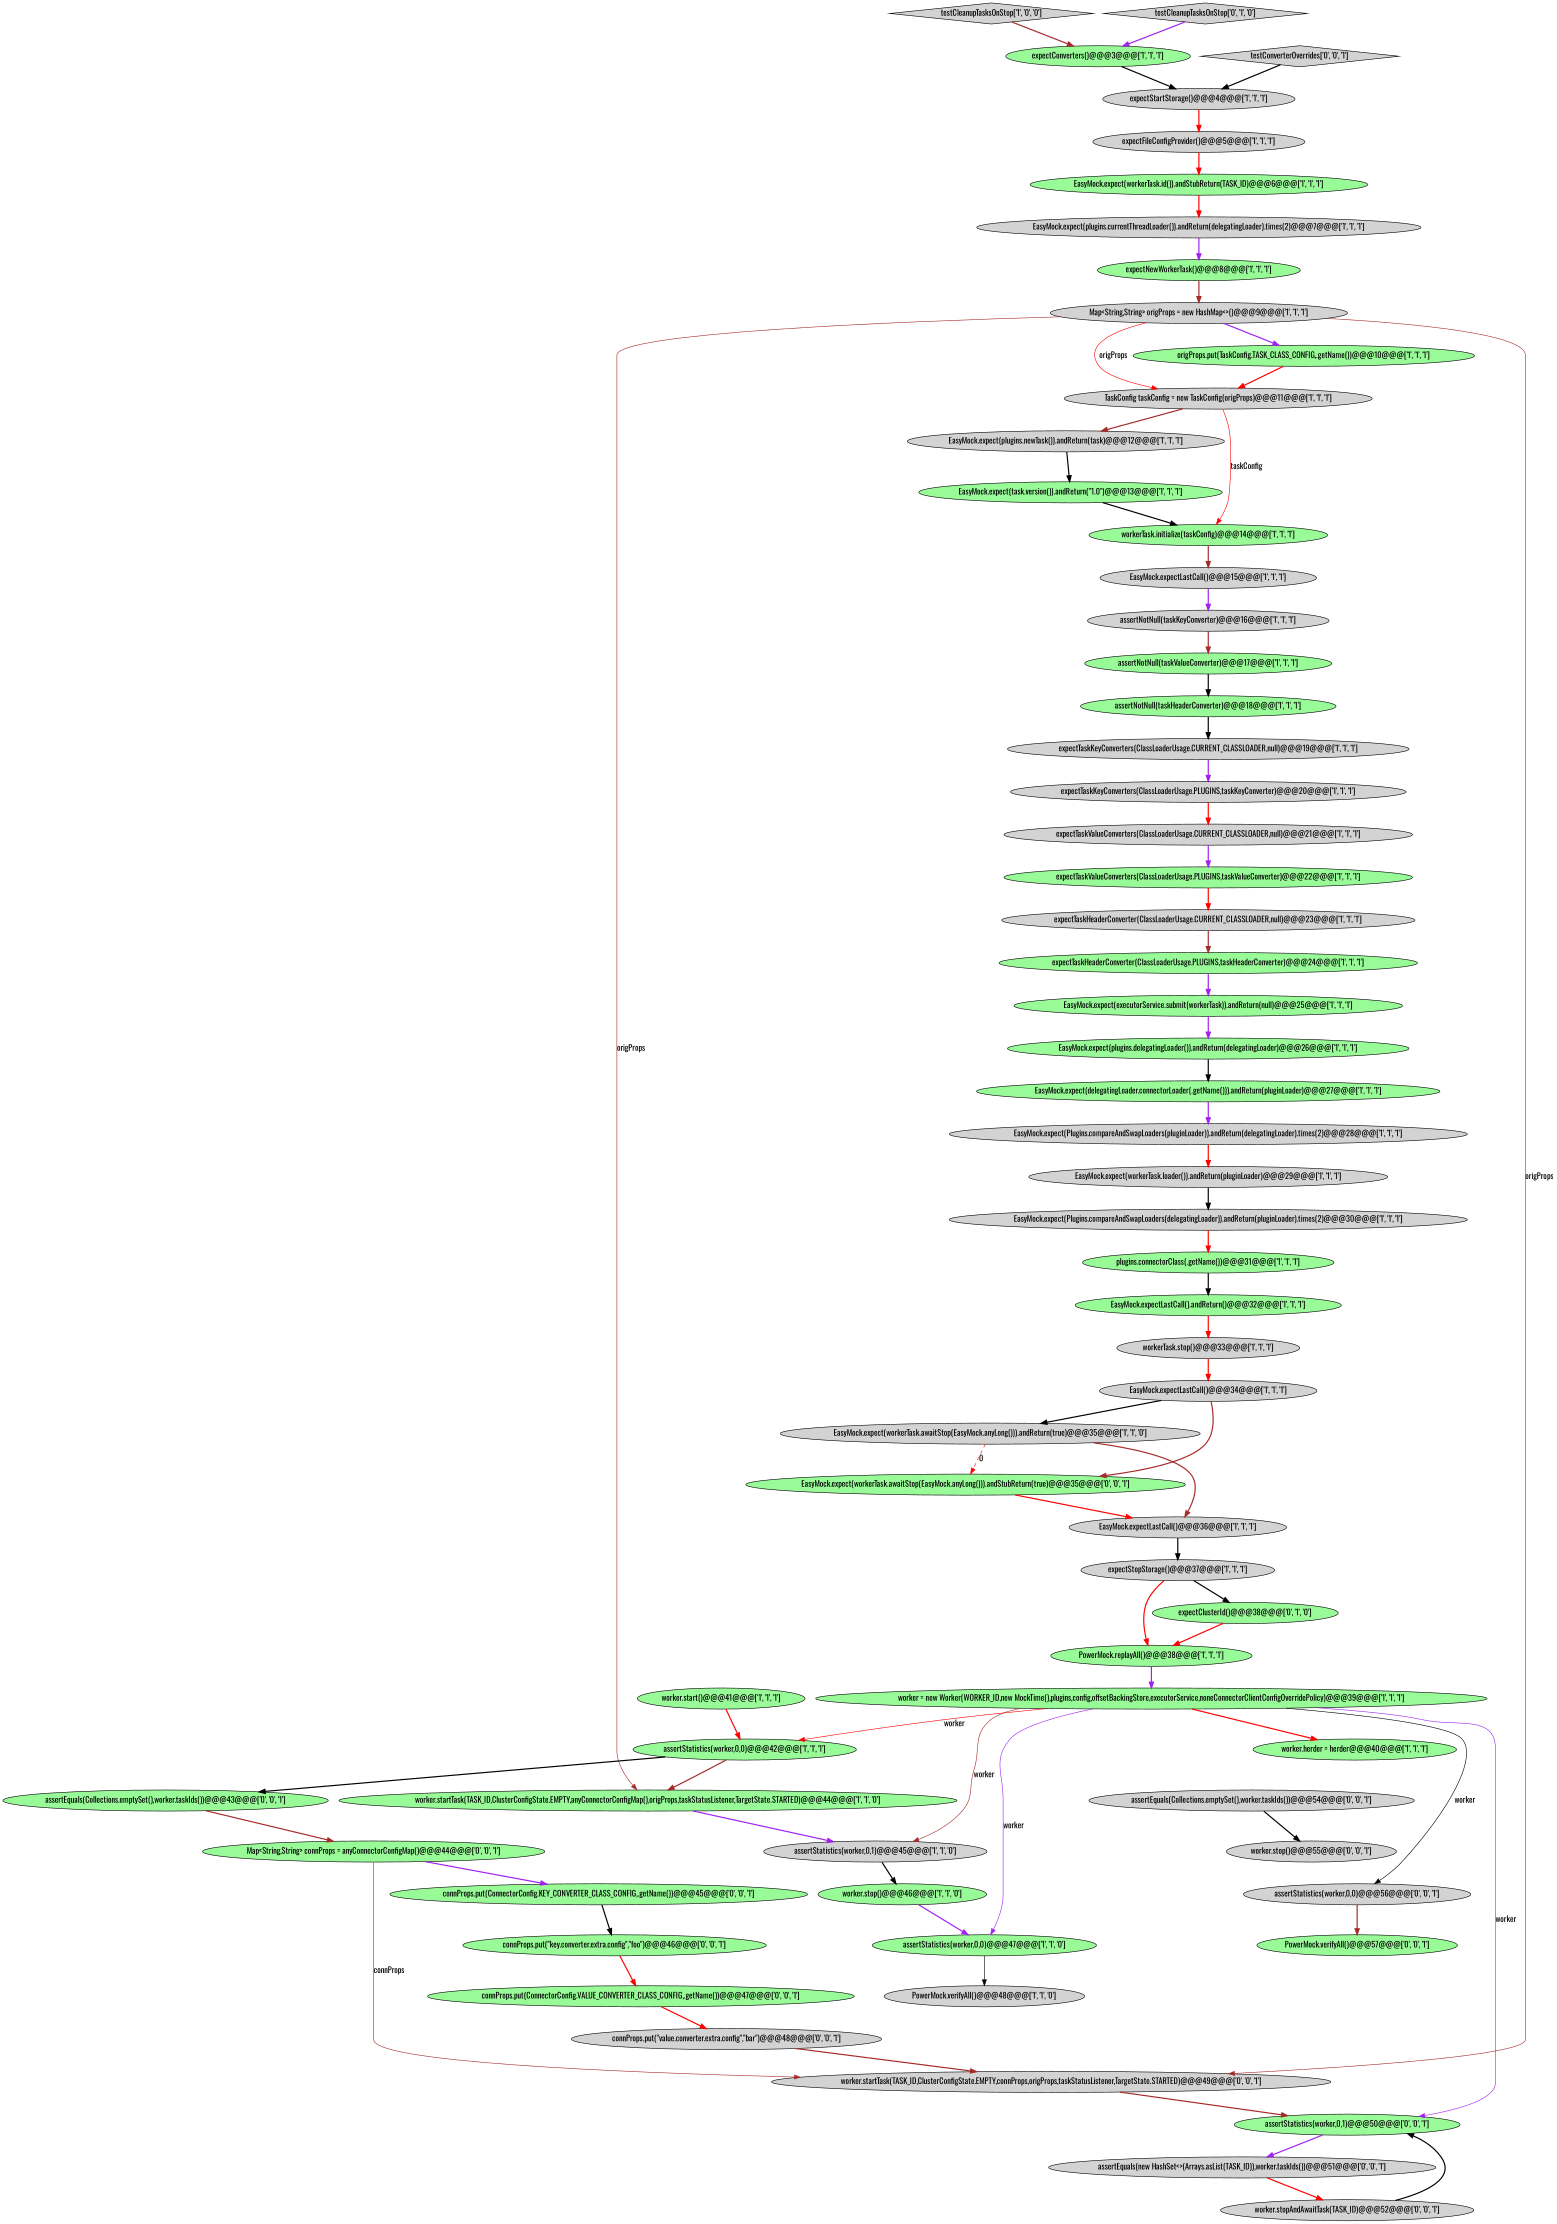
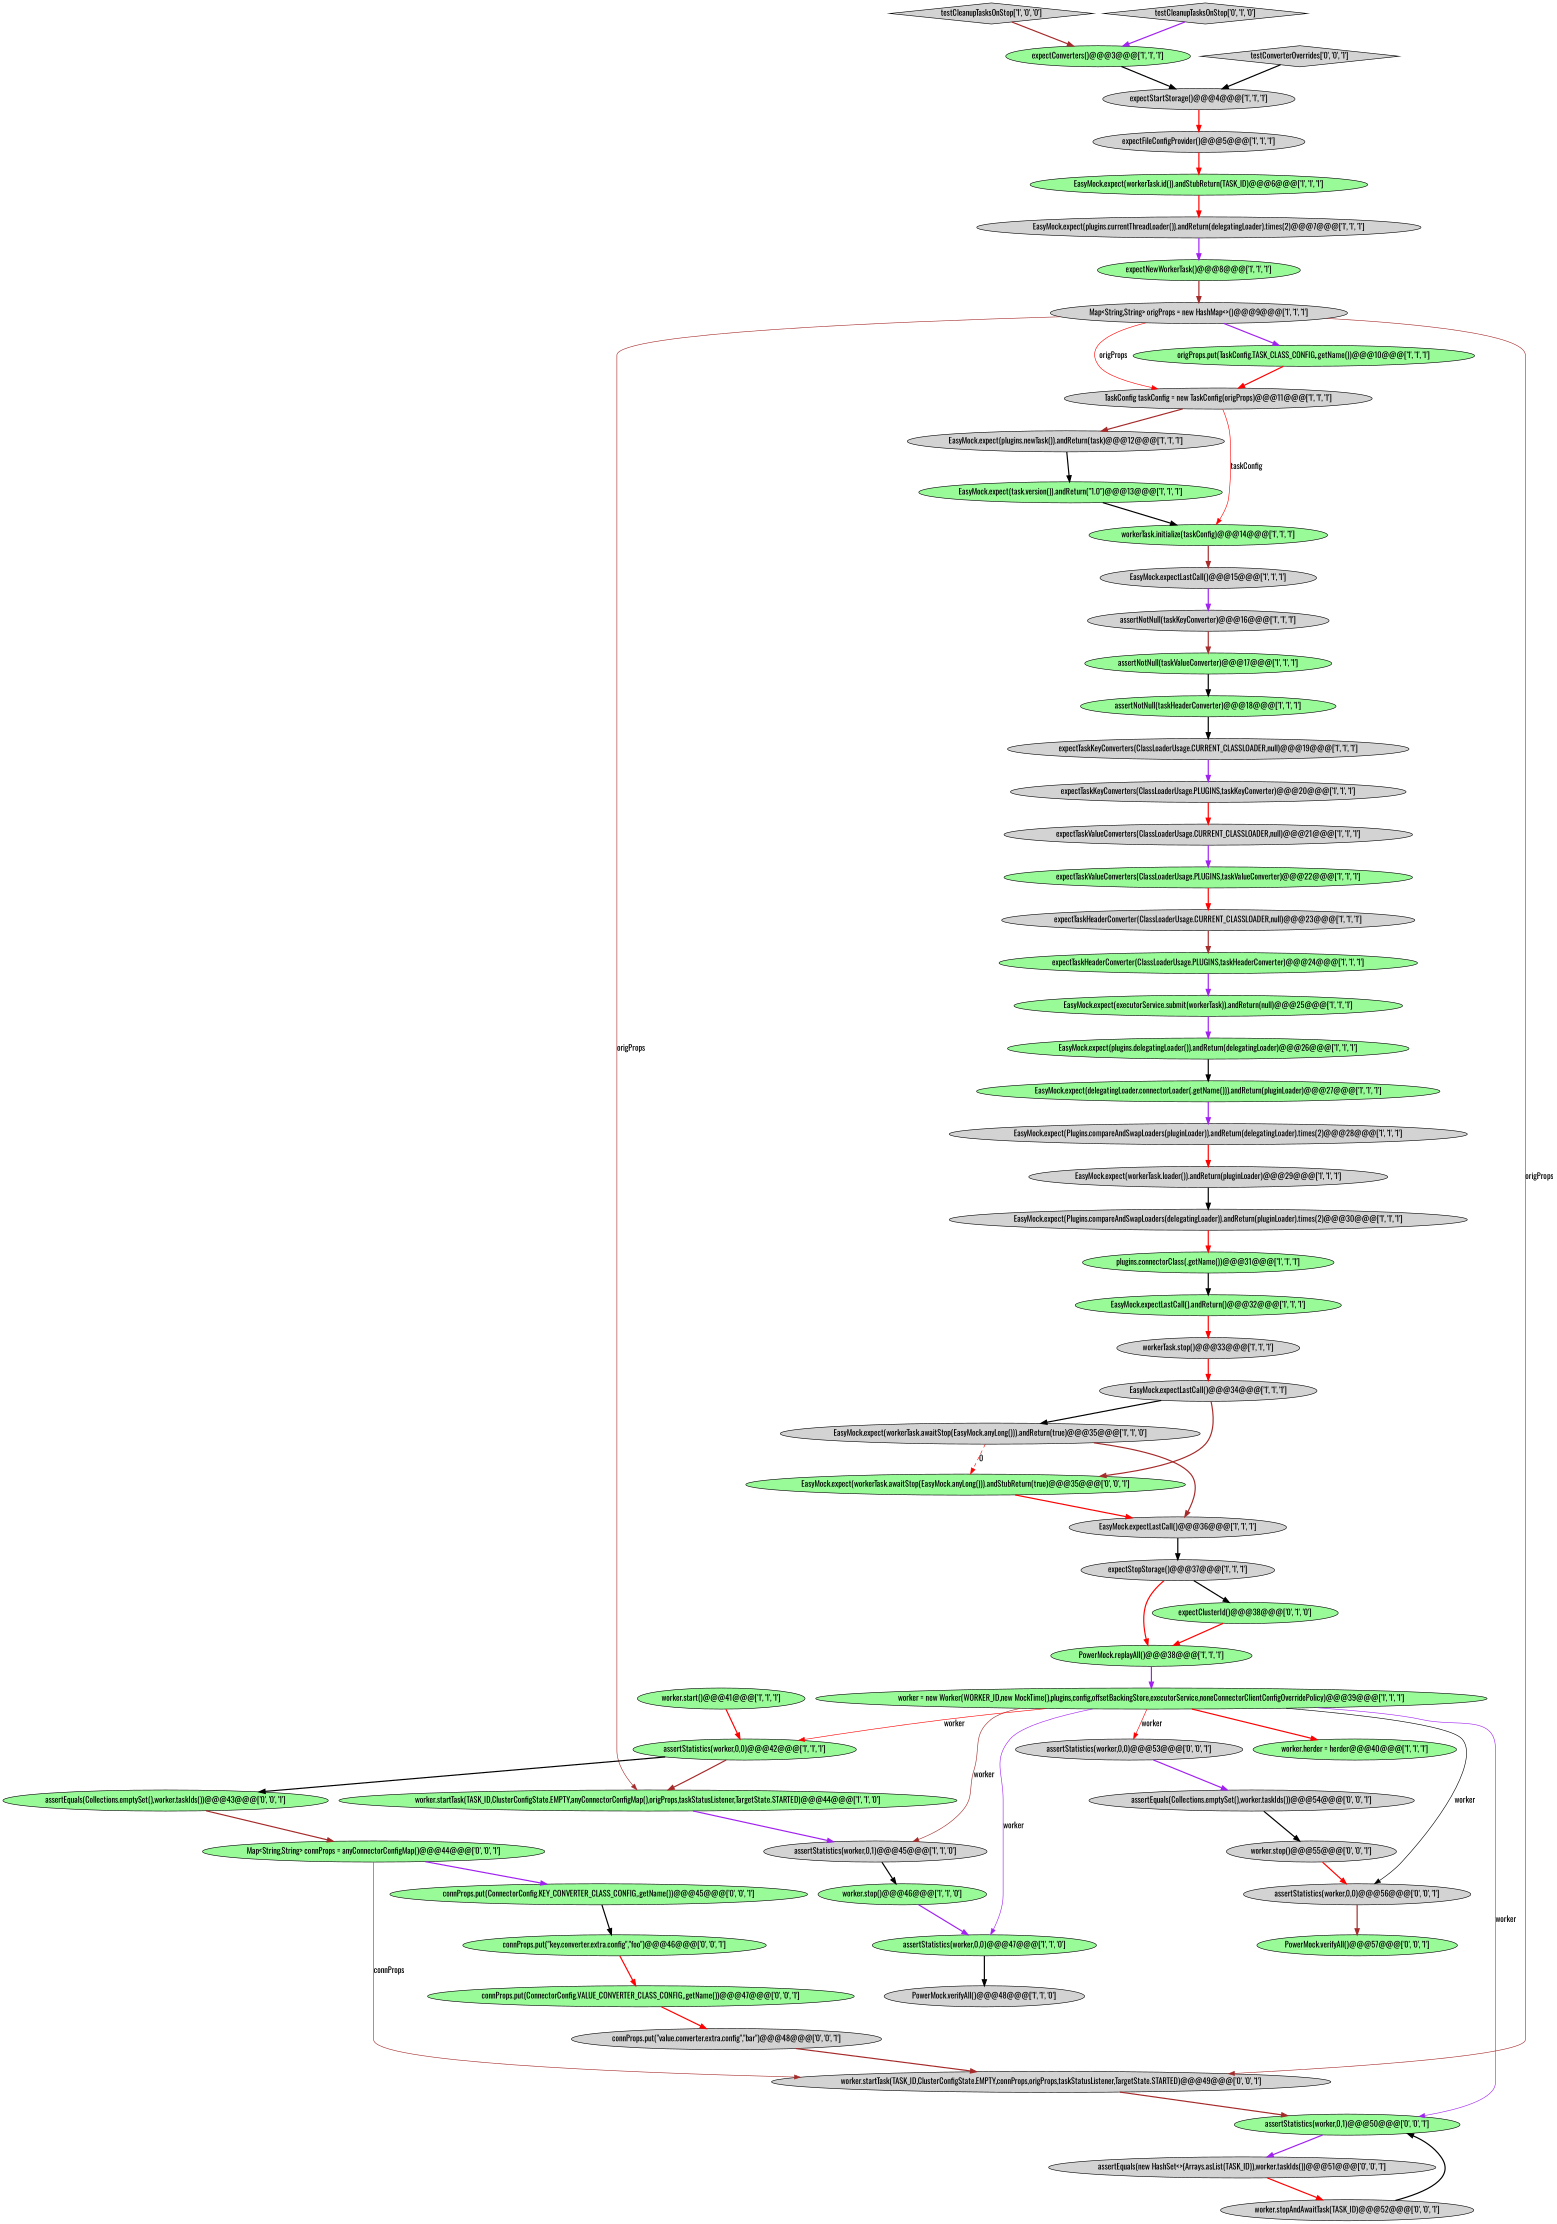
none -> (1129, 1750)
none -> (1332, 1871)
(984, 1968) -> (984, 1968)
